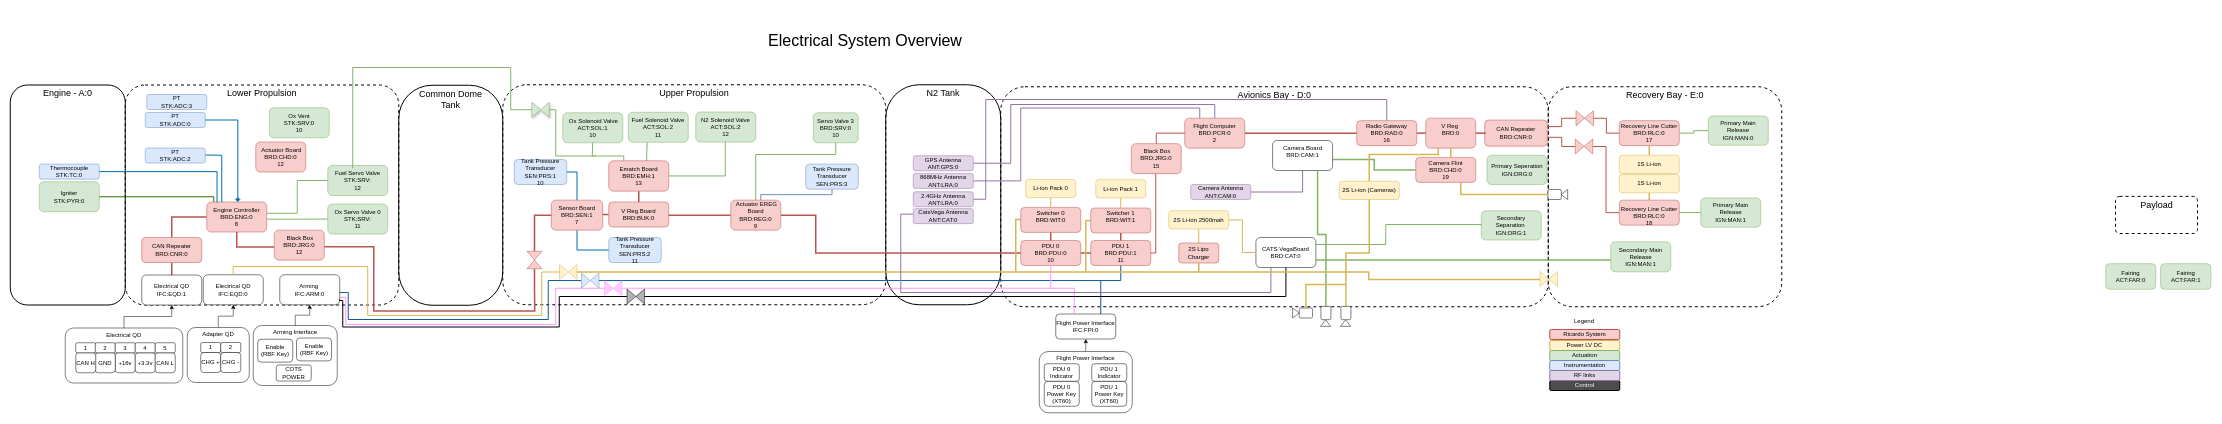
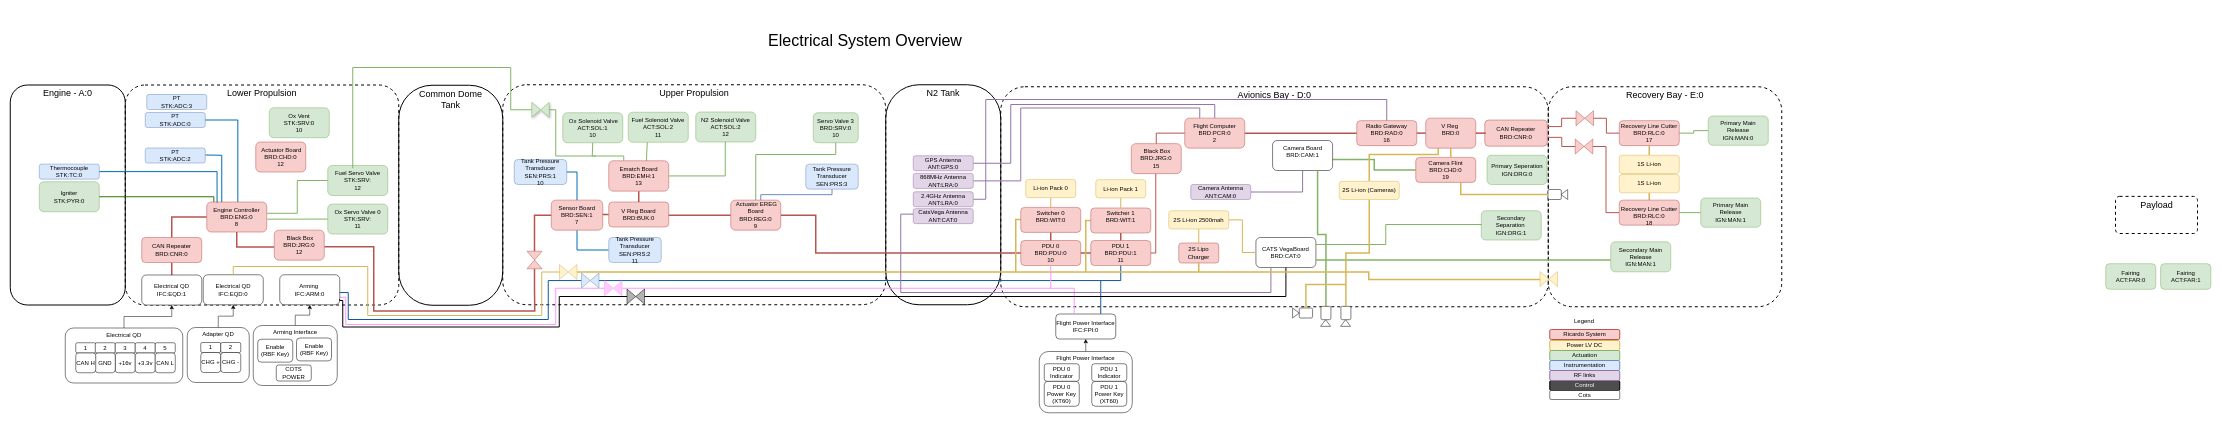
(238, 196) -> (238, 199)
none -> (1585, 395)
